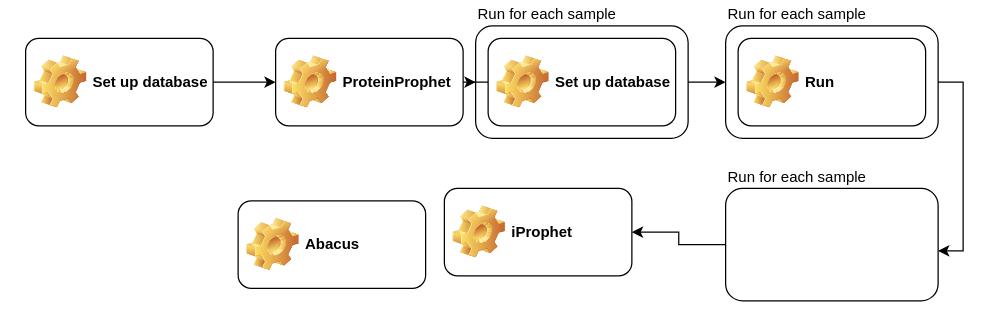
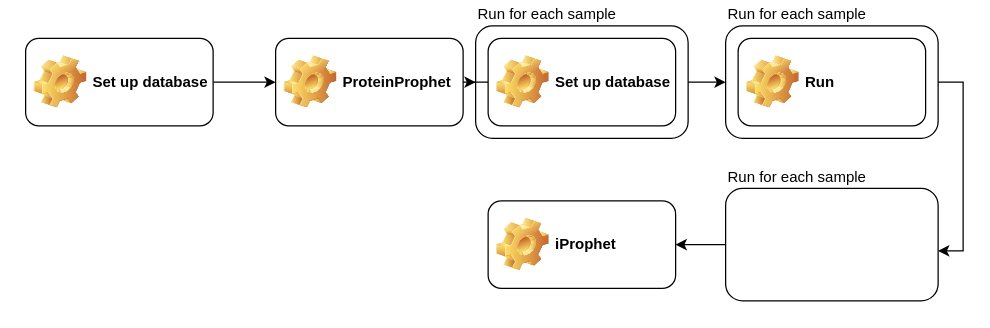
(538, 232) -> (582, 244)
(332, 244) -> none
